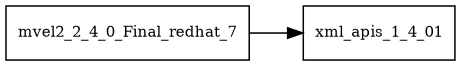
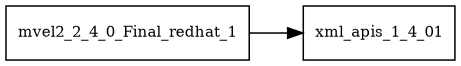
(128, 33) -> (128, 33)
